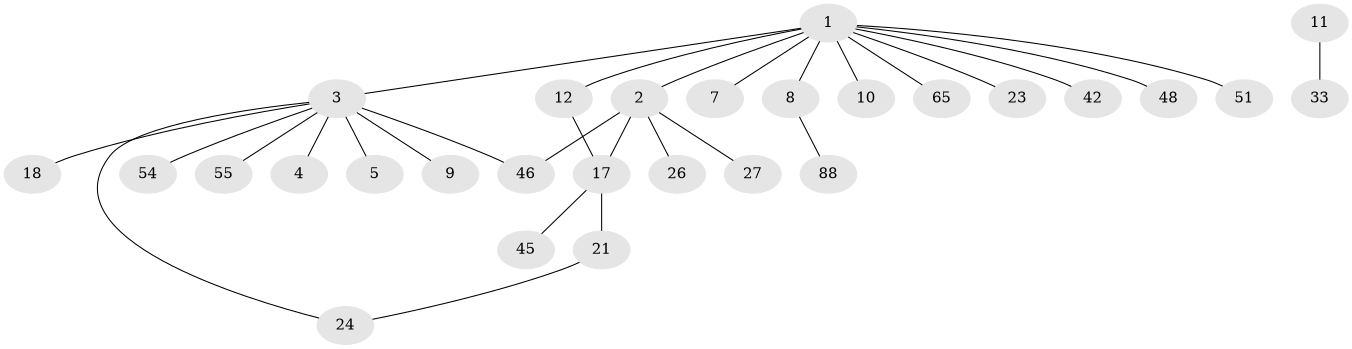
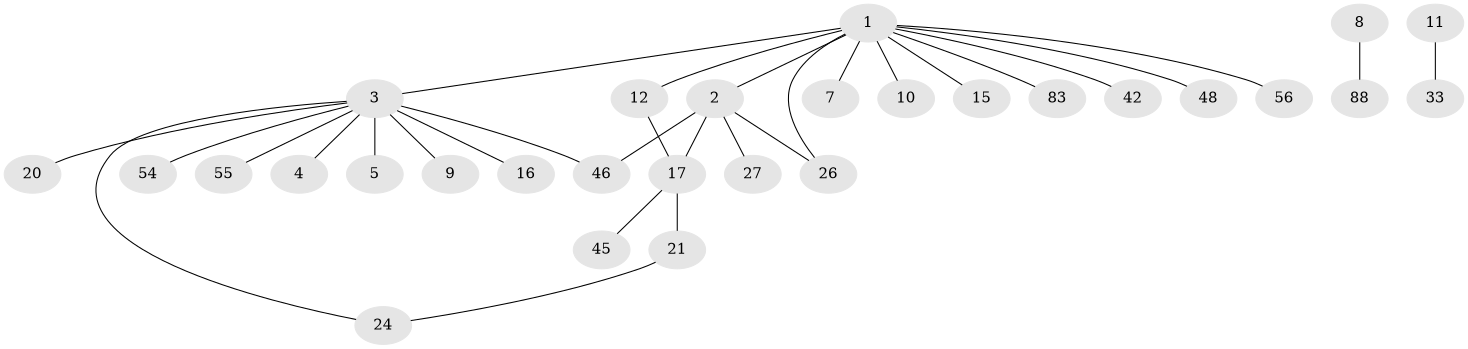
(810, 61) -> (790, 87)
(942, 99) -> (982, 99)
(1017, 99) -> (1057, 99)
(1244, 99) -> (1284, 99)
(33, 174) -> (526, 174)
none -> (33, 174)
